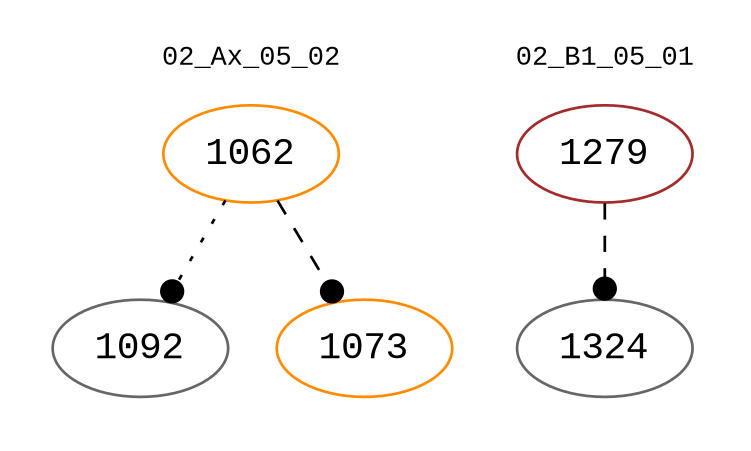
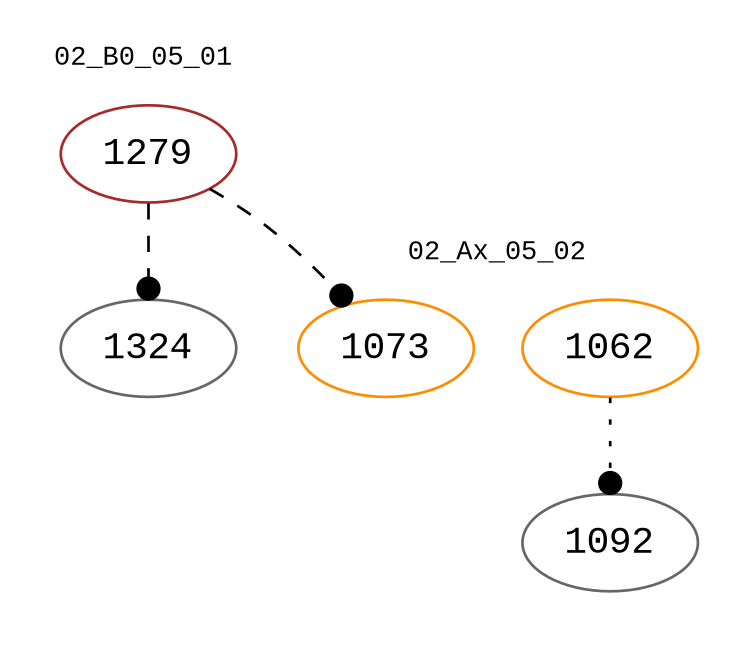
(606, 58) -> (144, 58)
(302, 241) -> (296, 251)
